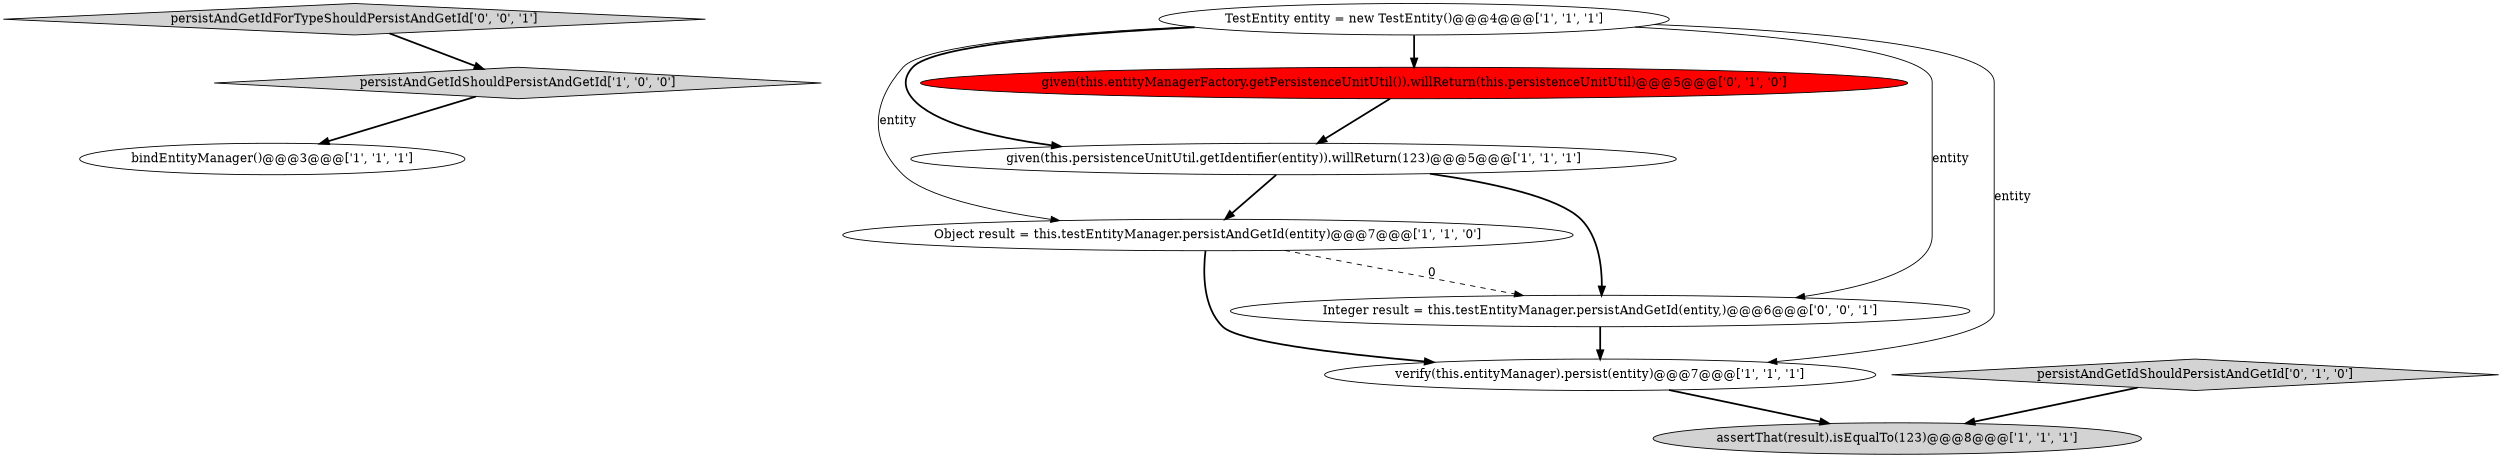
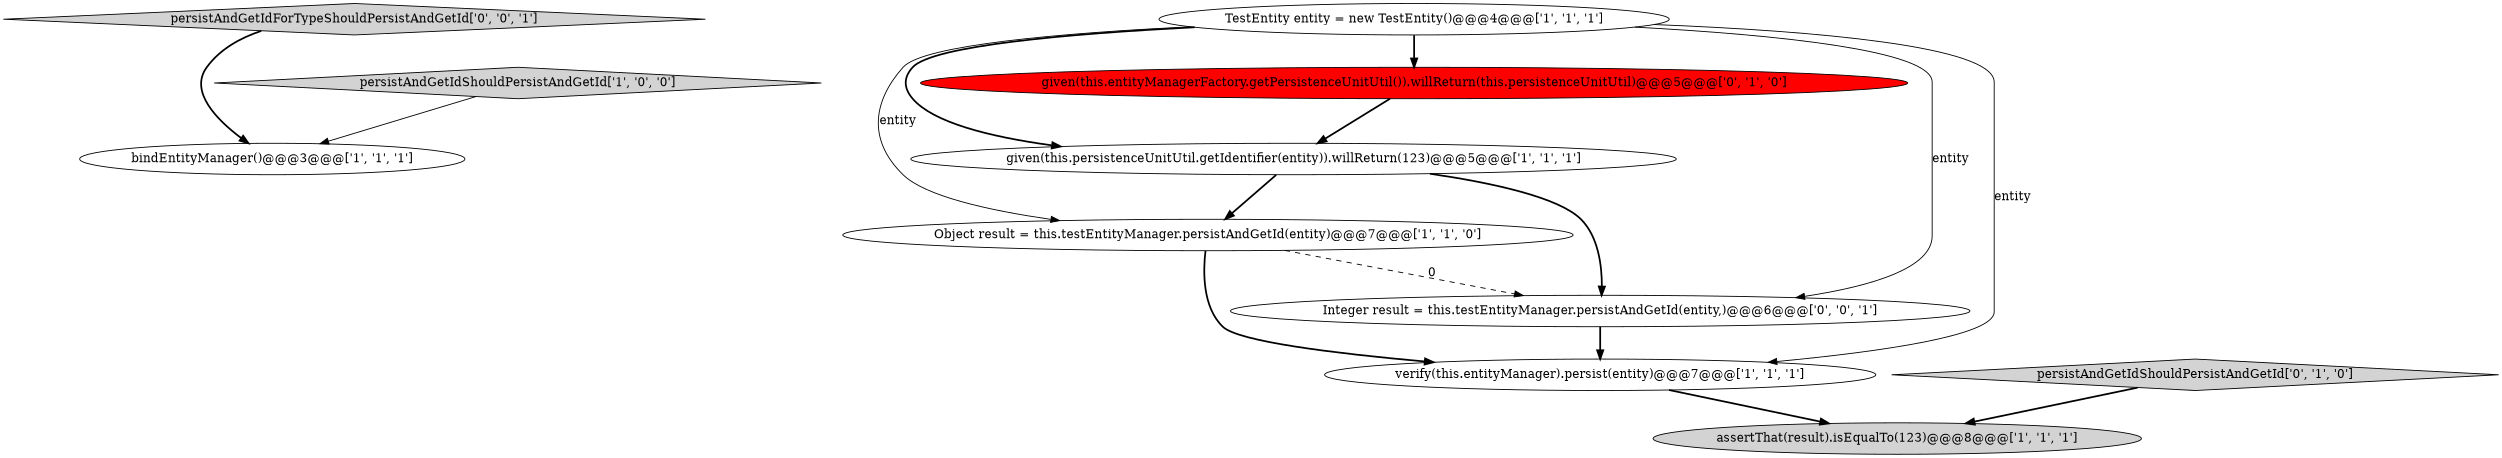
(432, 50) -> (202, 77)
(402, 119) -> (402, 119)
